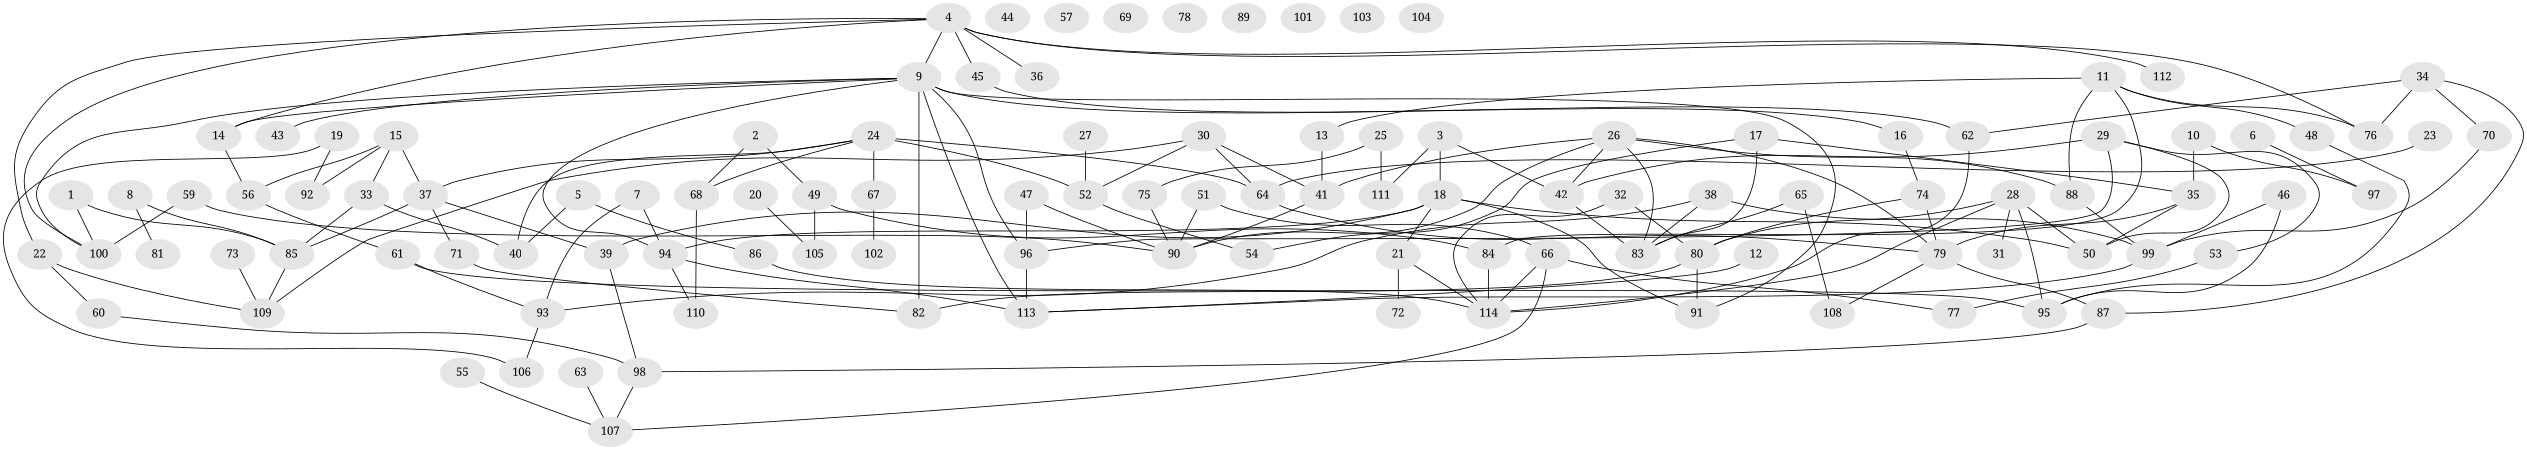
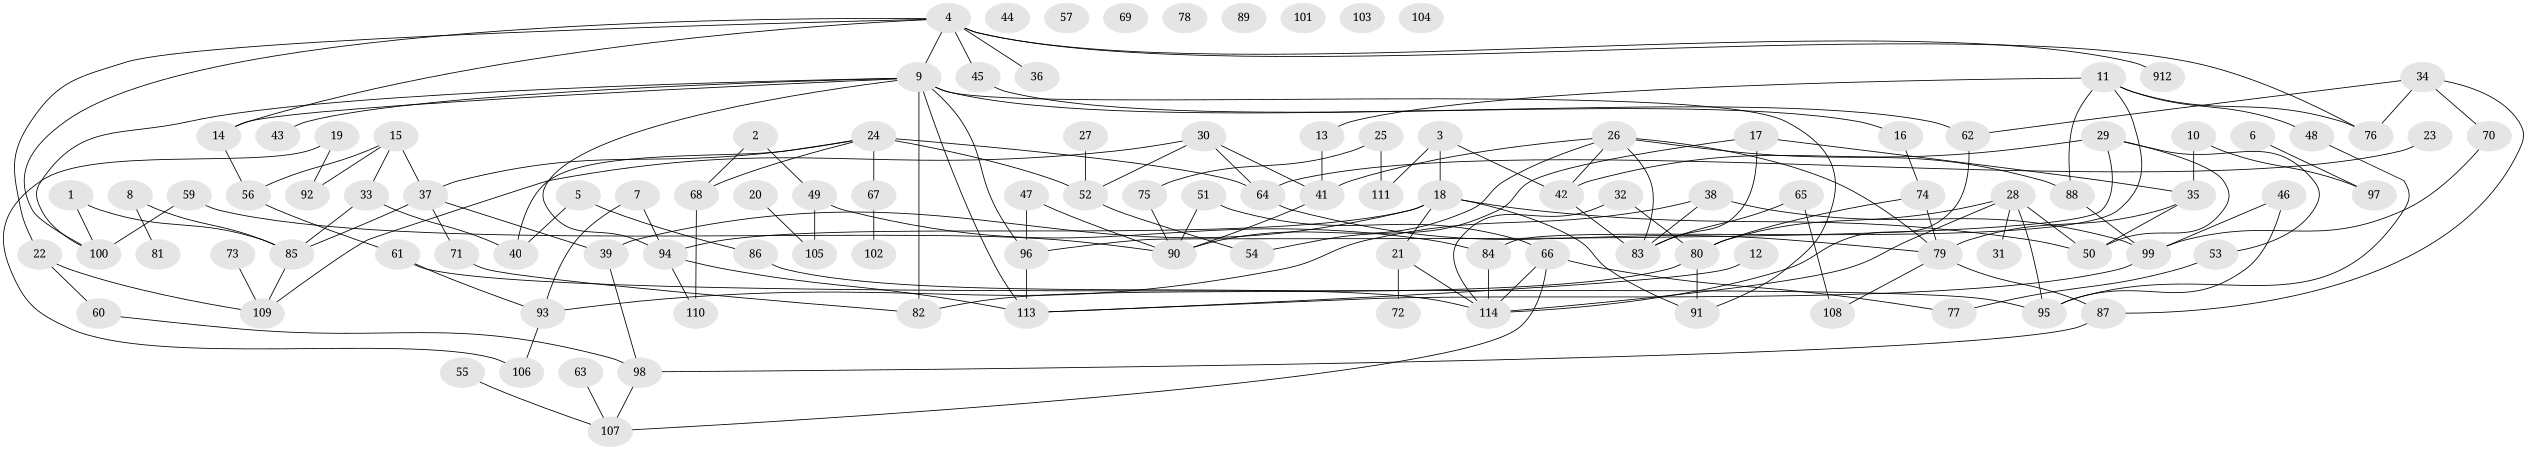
(2162, 77) -> (2162, 77)
